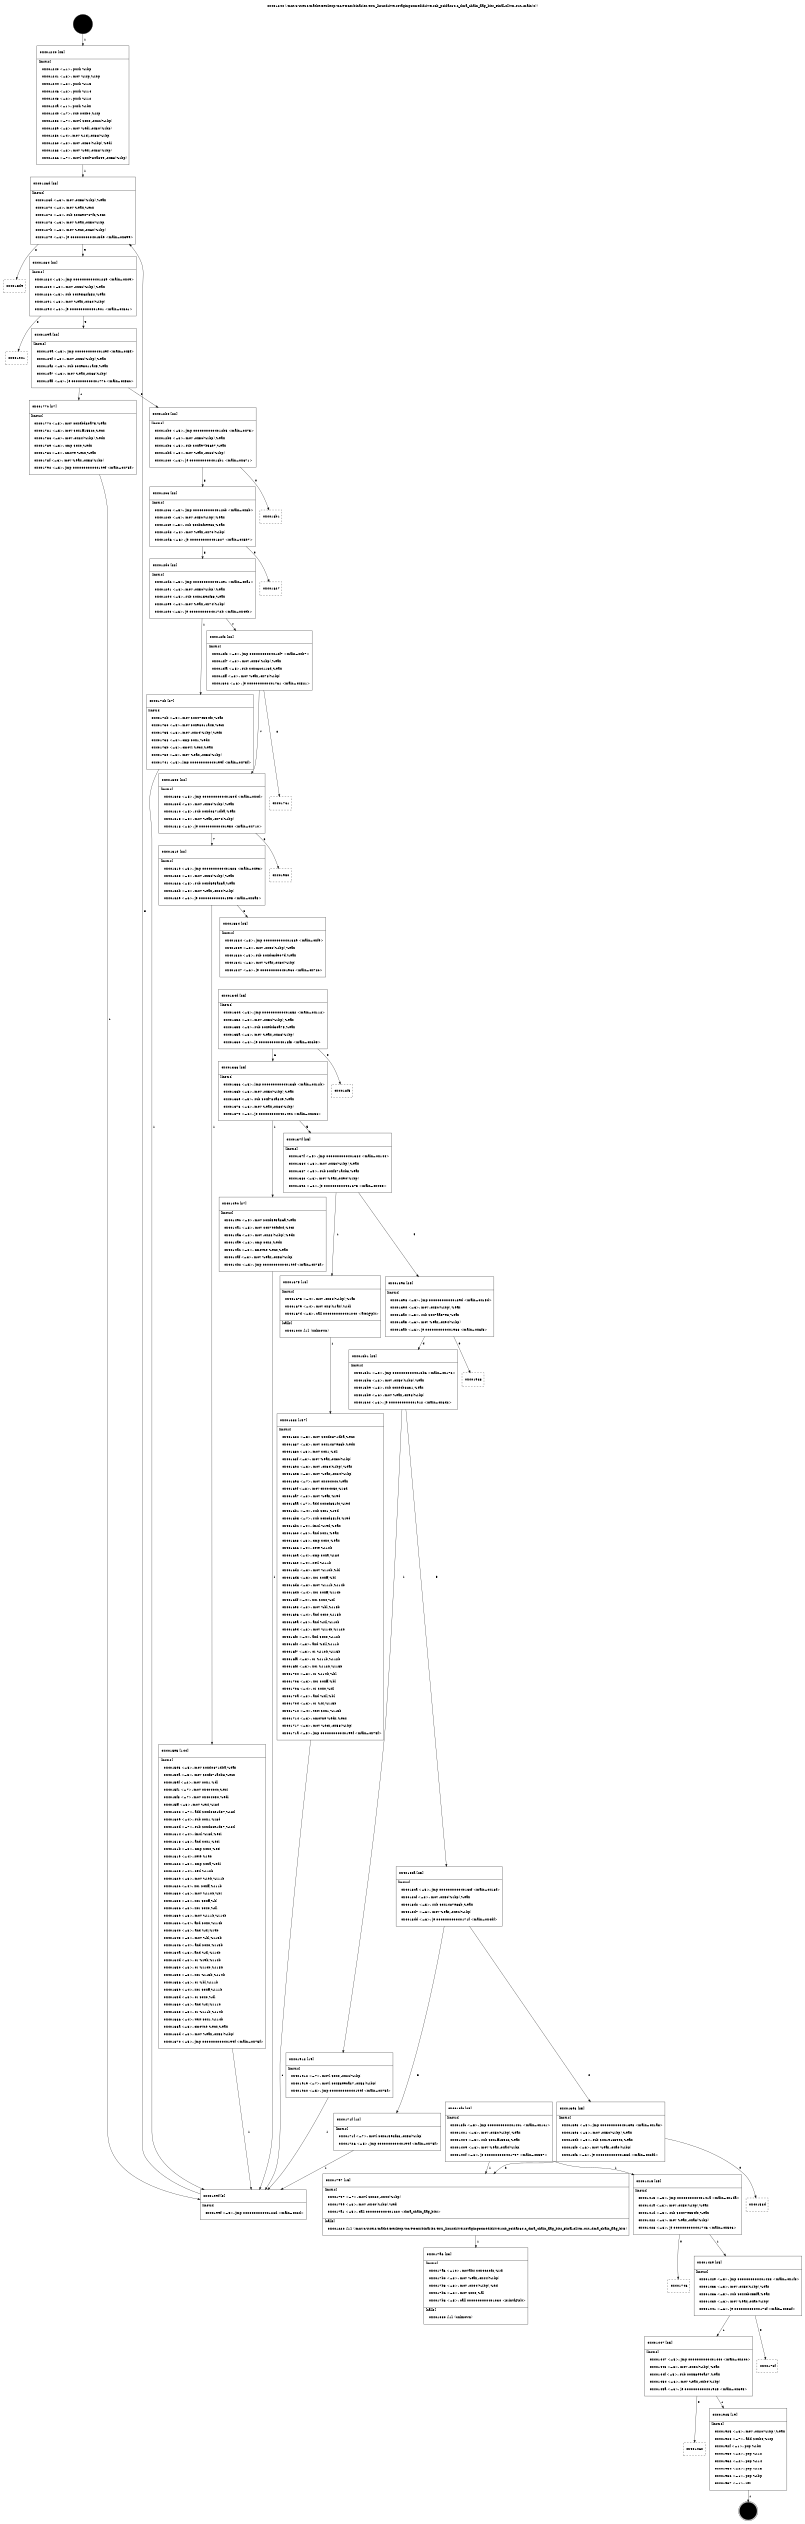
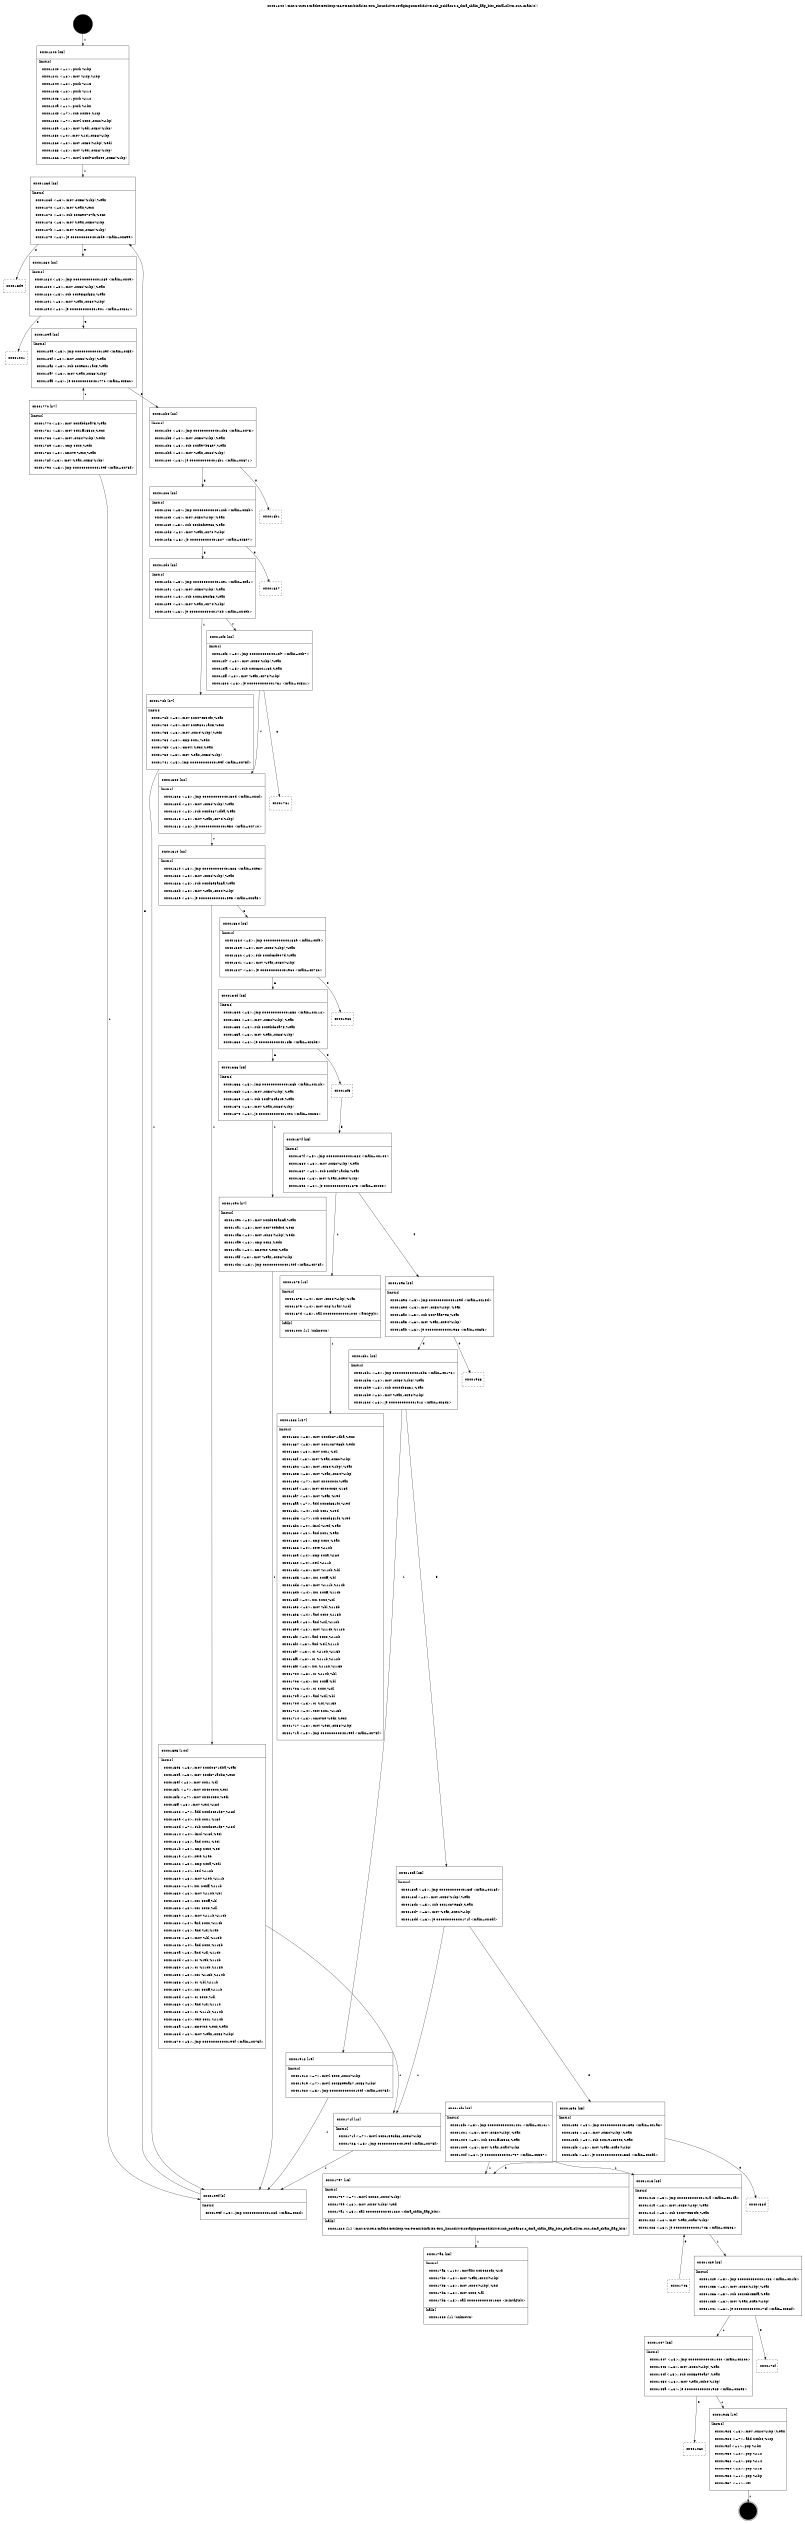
(79, 393) -> (83, 395)
(280, 875) -> none
none -> (273, 982)
none -> (342, 1019)
(304, 1126) -> (341, 1114)
(288, 1965) -> none
(418, 2075) -> (418, 2075)
(242, 2118) -> (359, 2002)
(678, 2256) -> (682, 2258)
